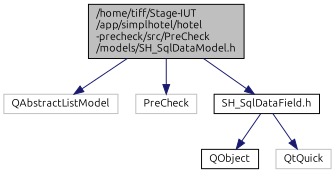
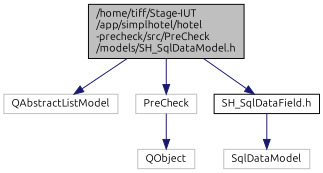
(251, 127) -> (166, 126)
(230, 159) -> (166, 159)
(304, 159) -> (267, 159)
